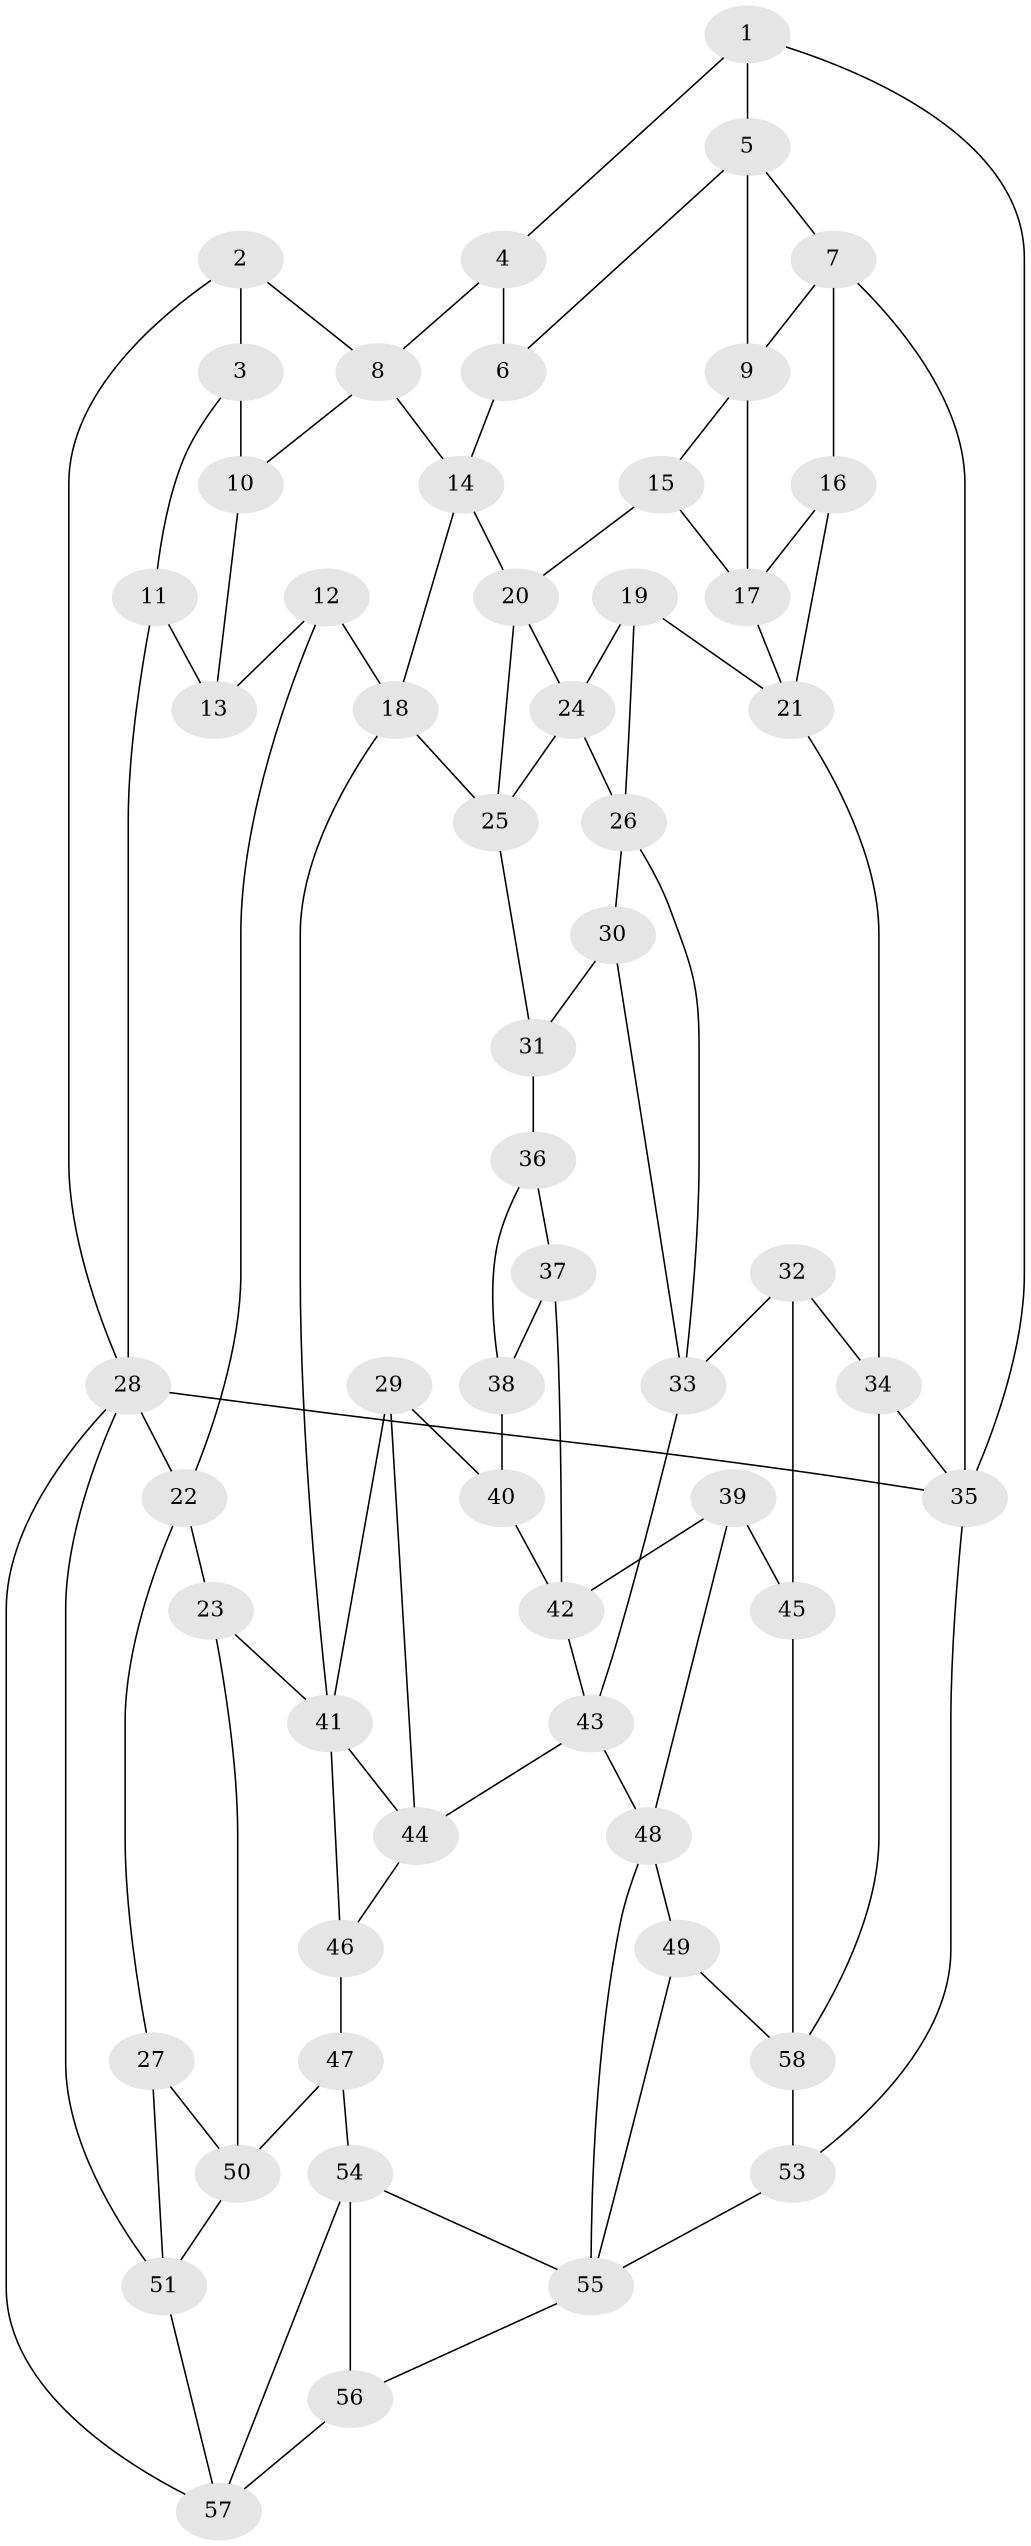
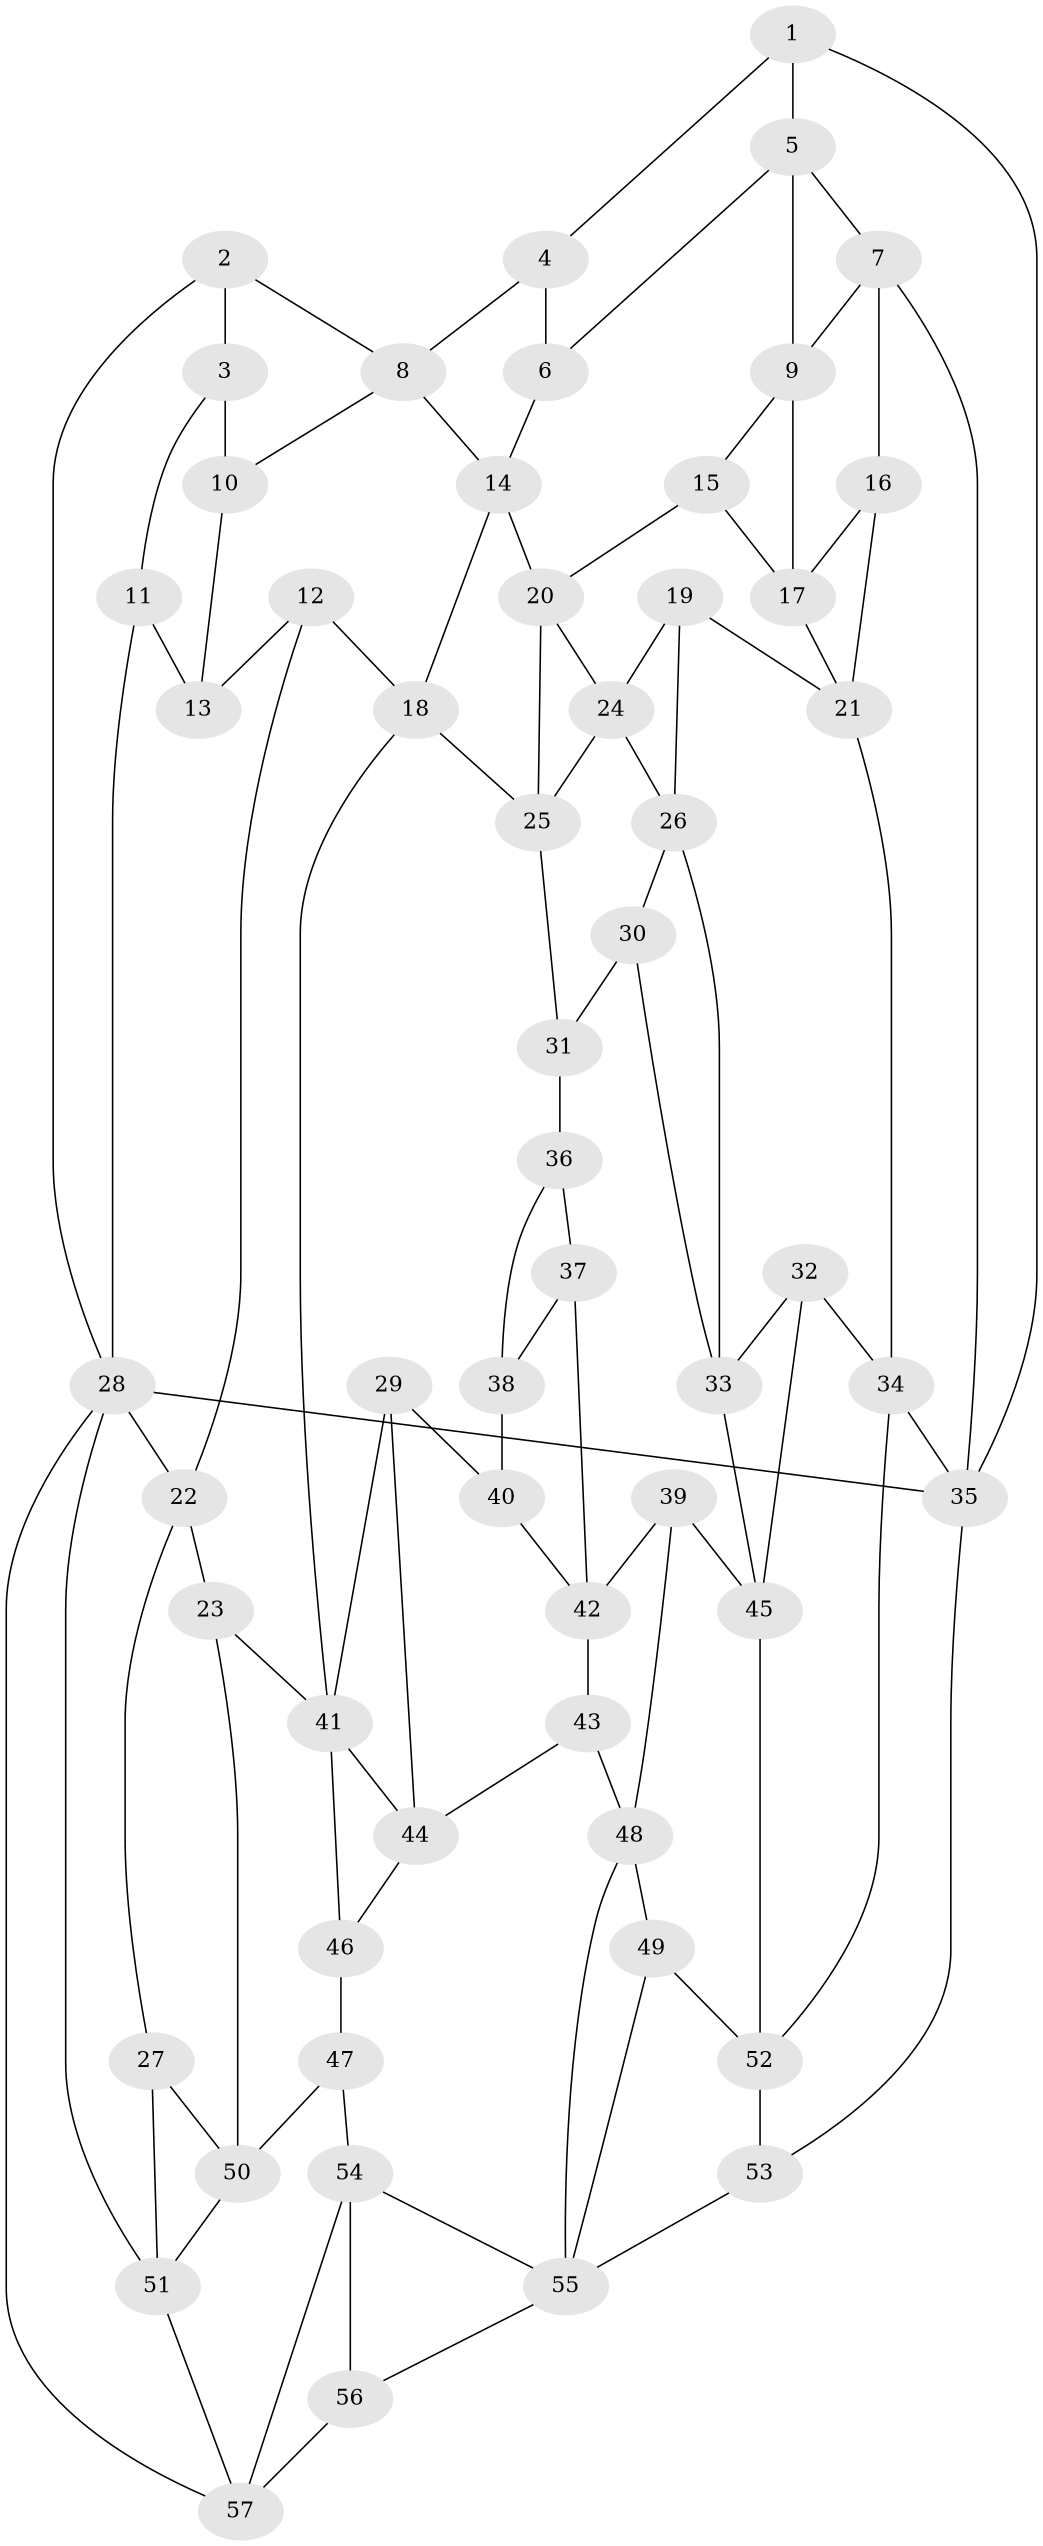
(645, 1541) -> (740, 1498)
(793, 2061) -> (760, 2061)
